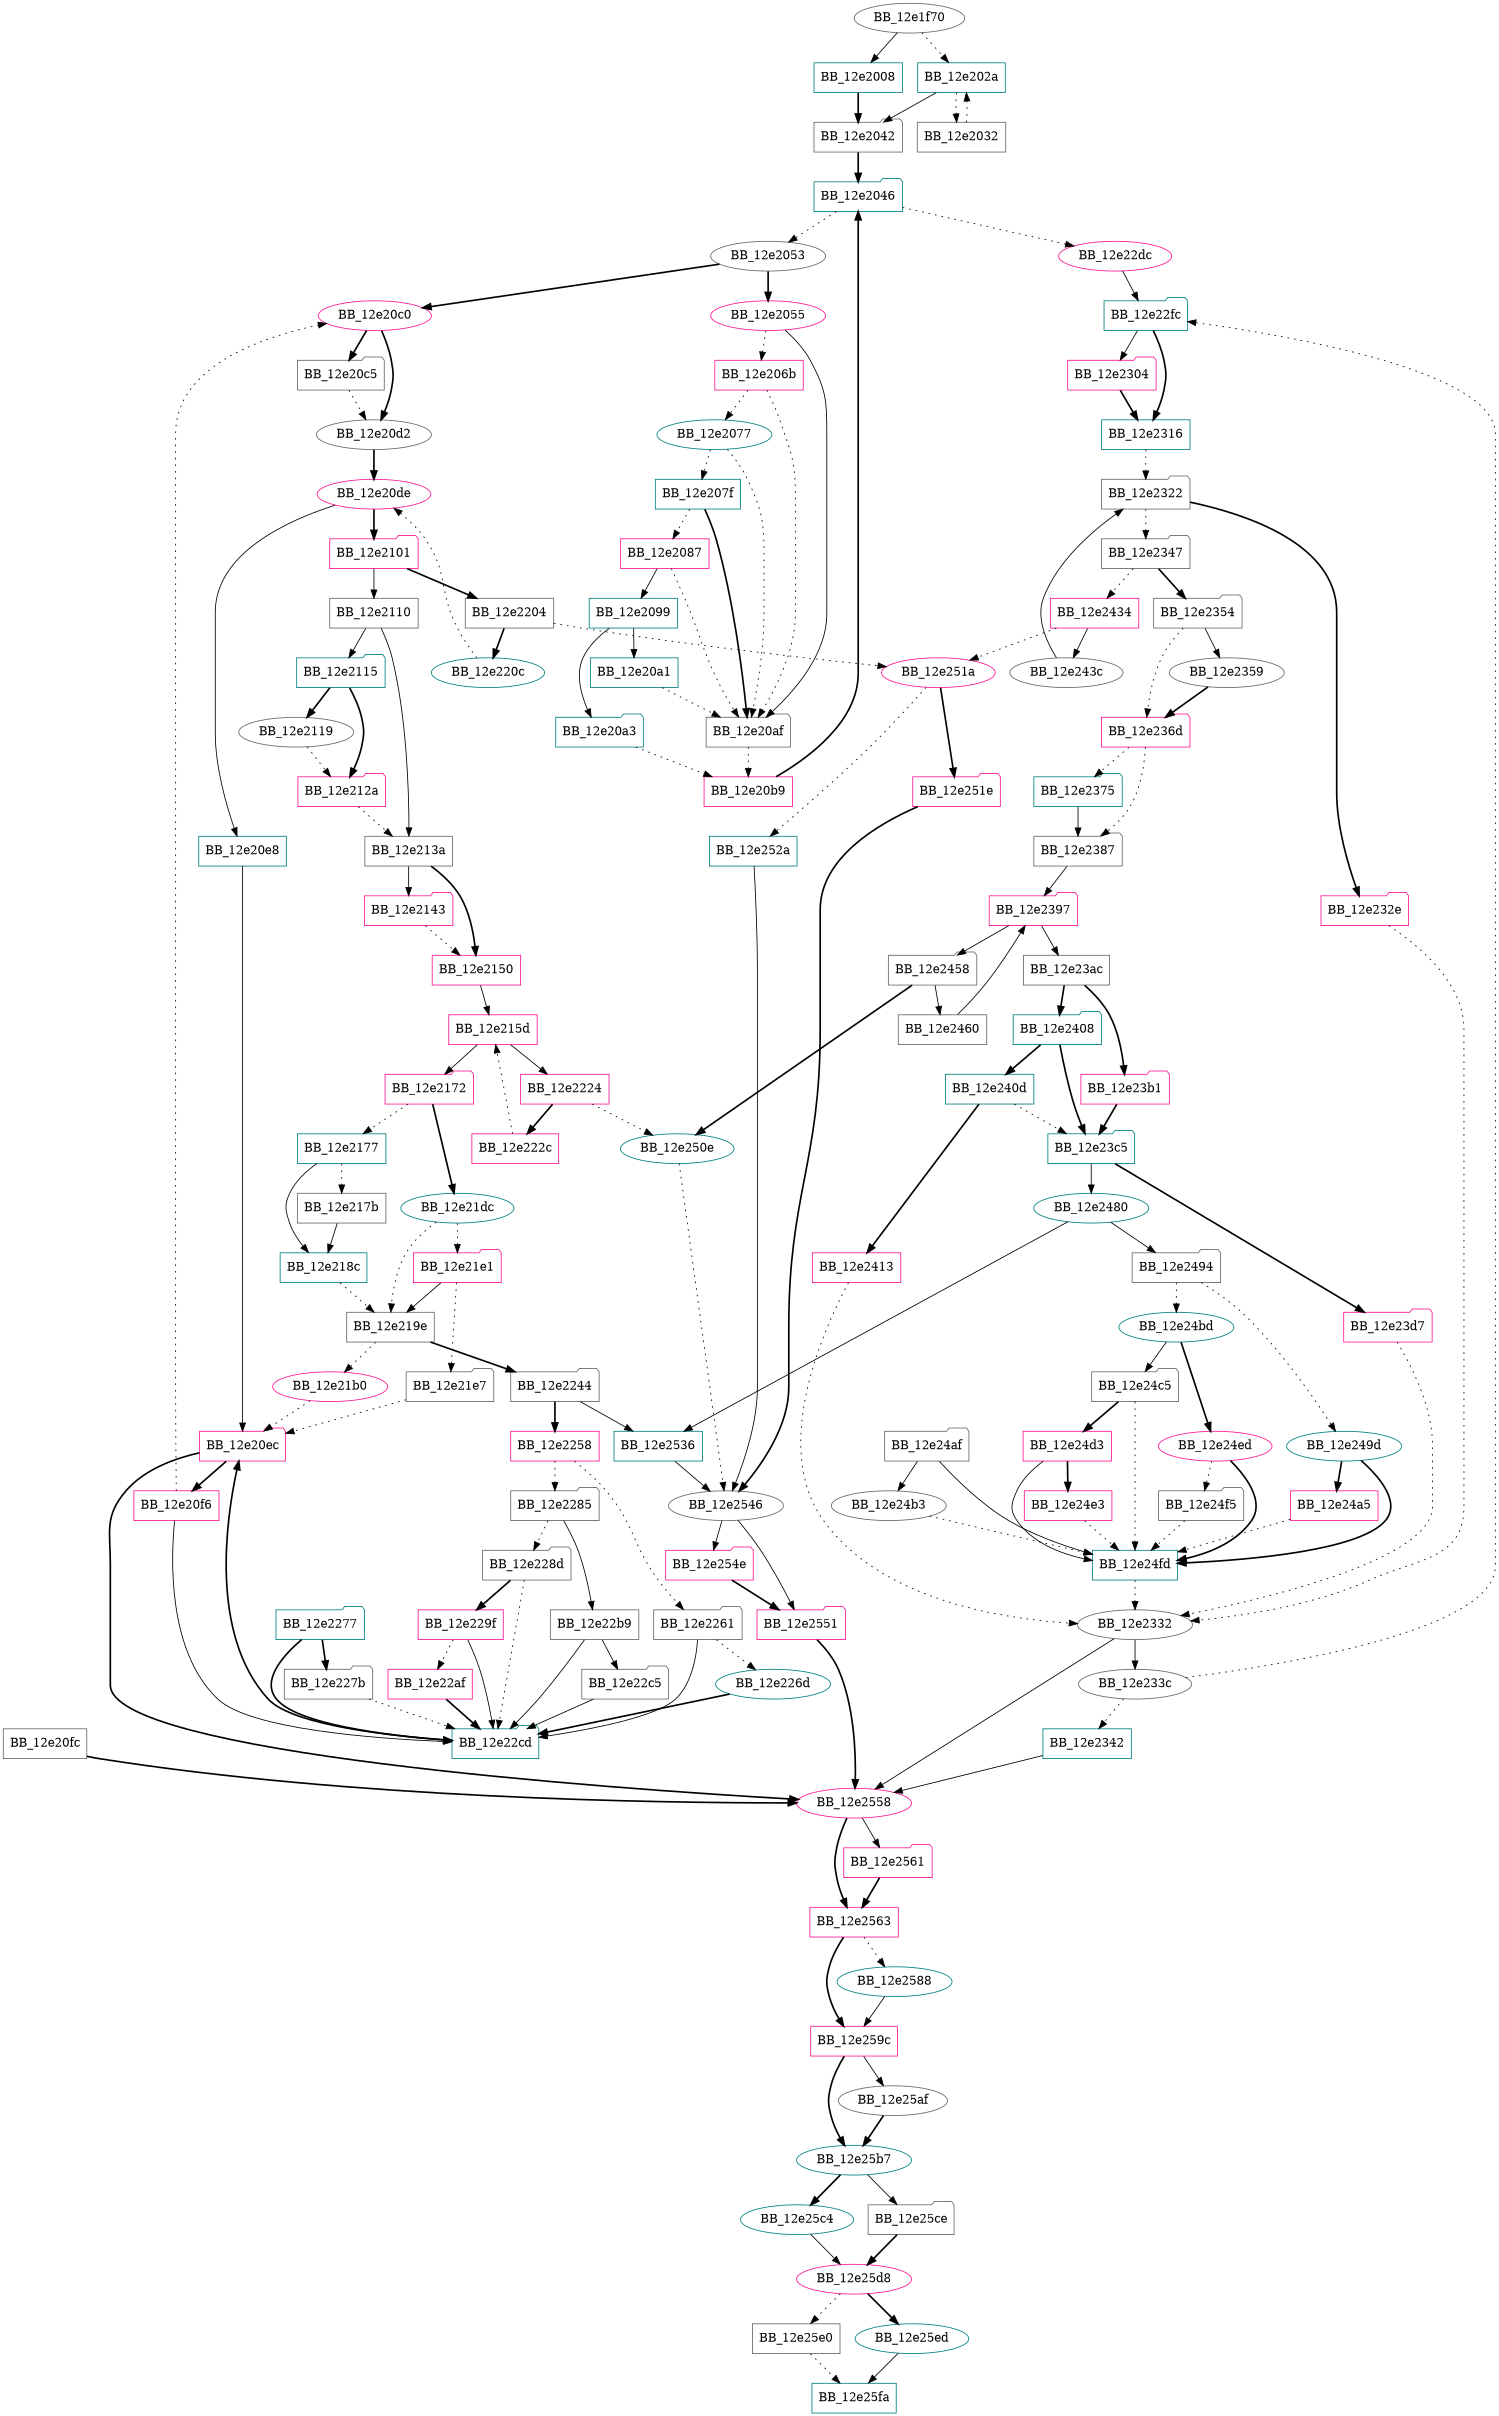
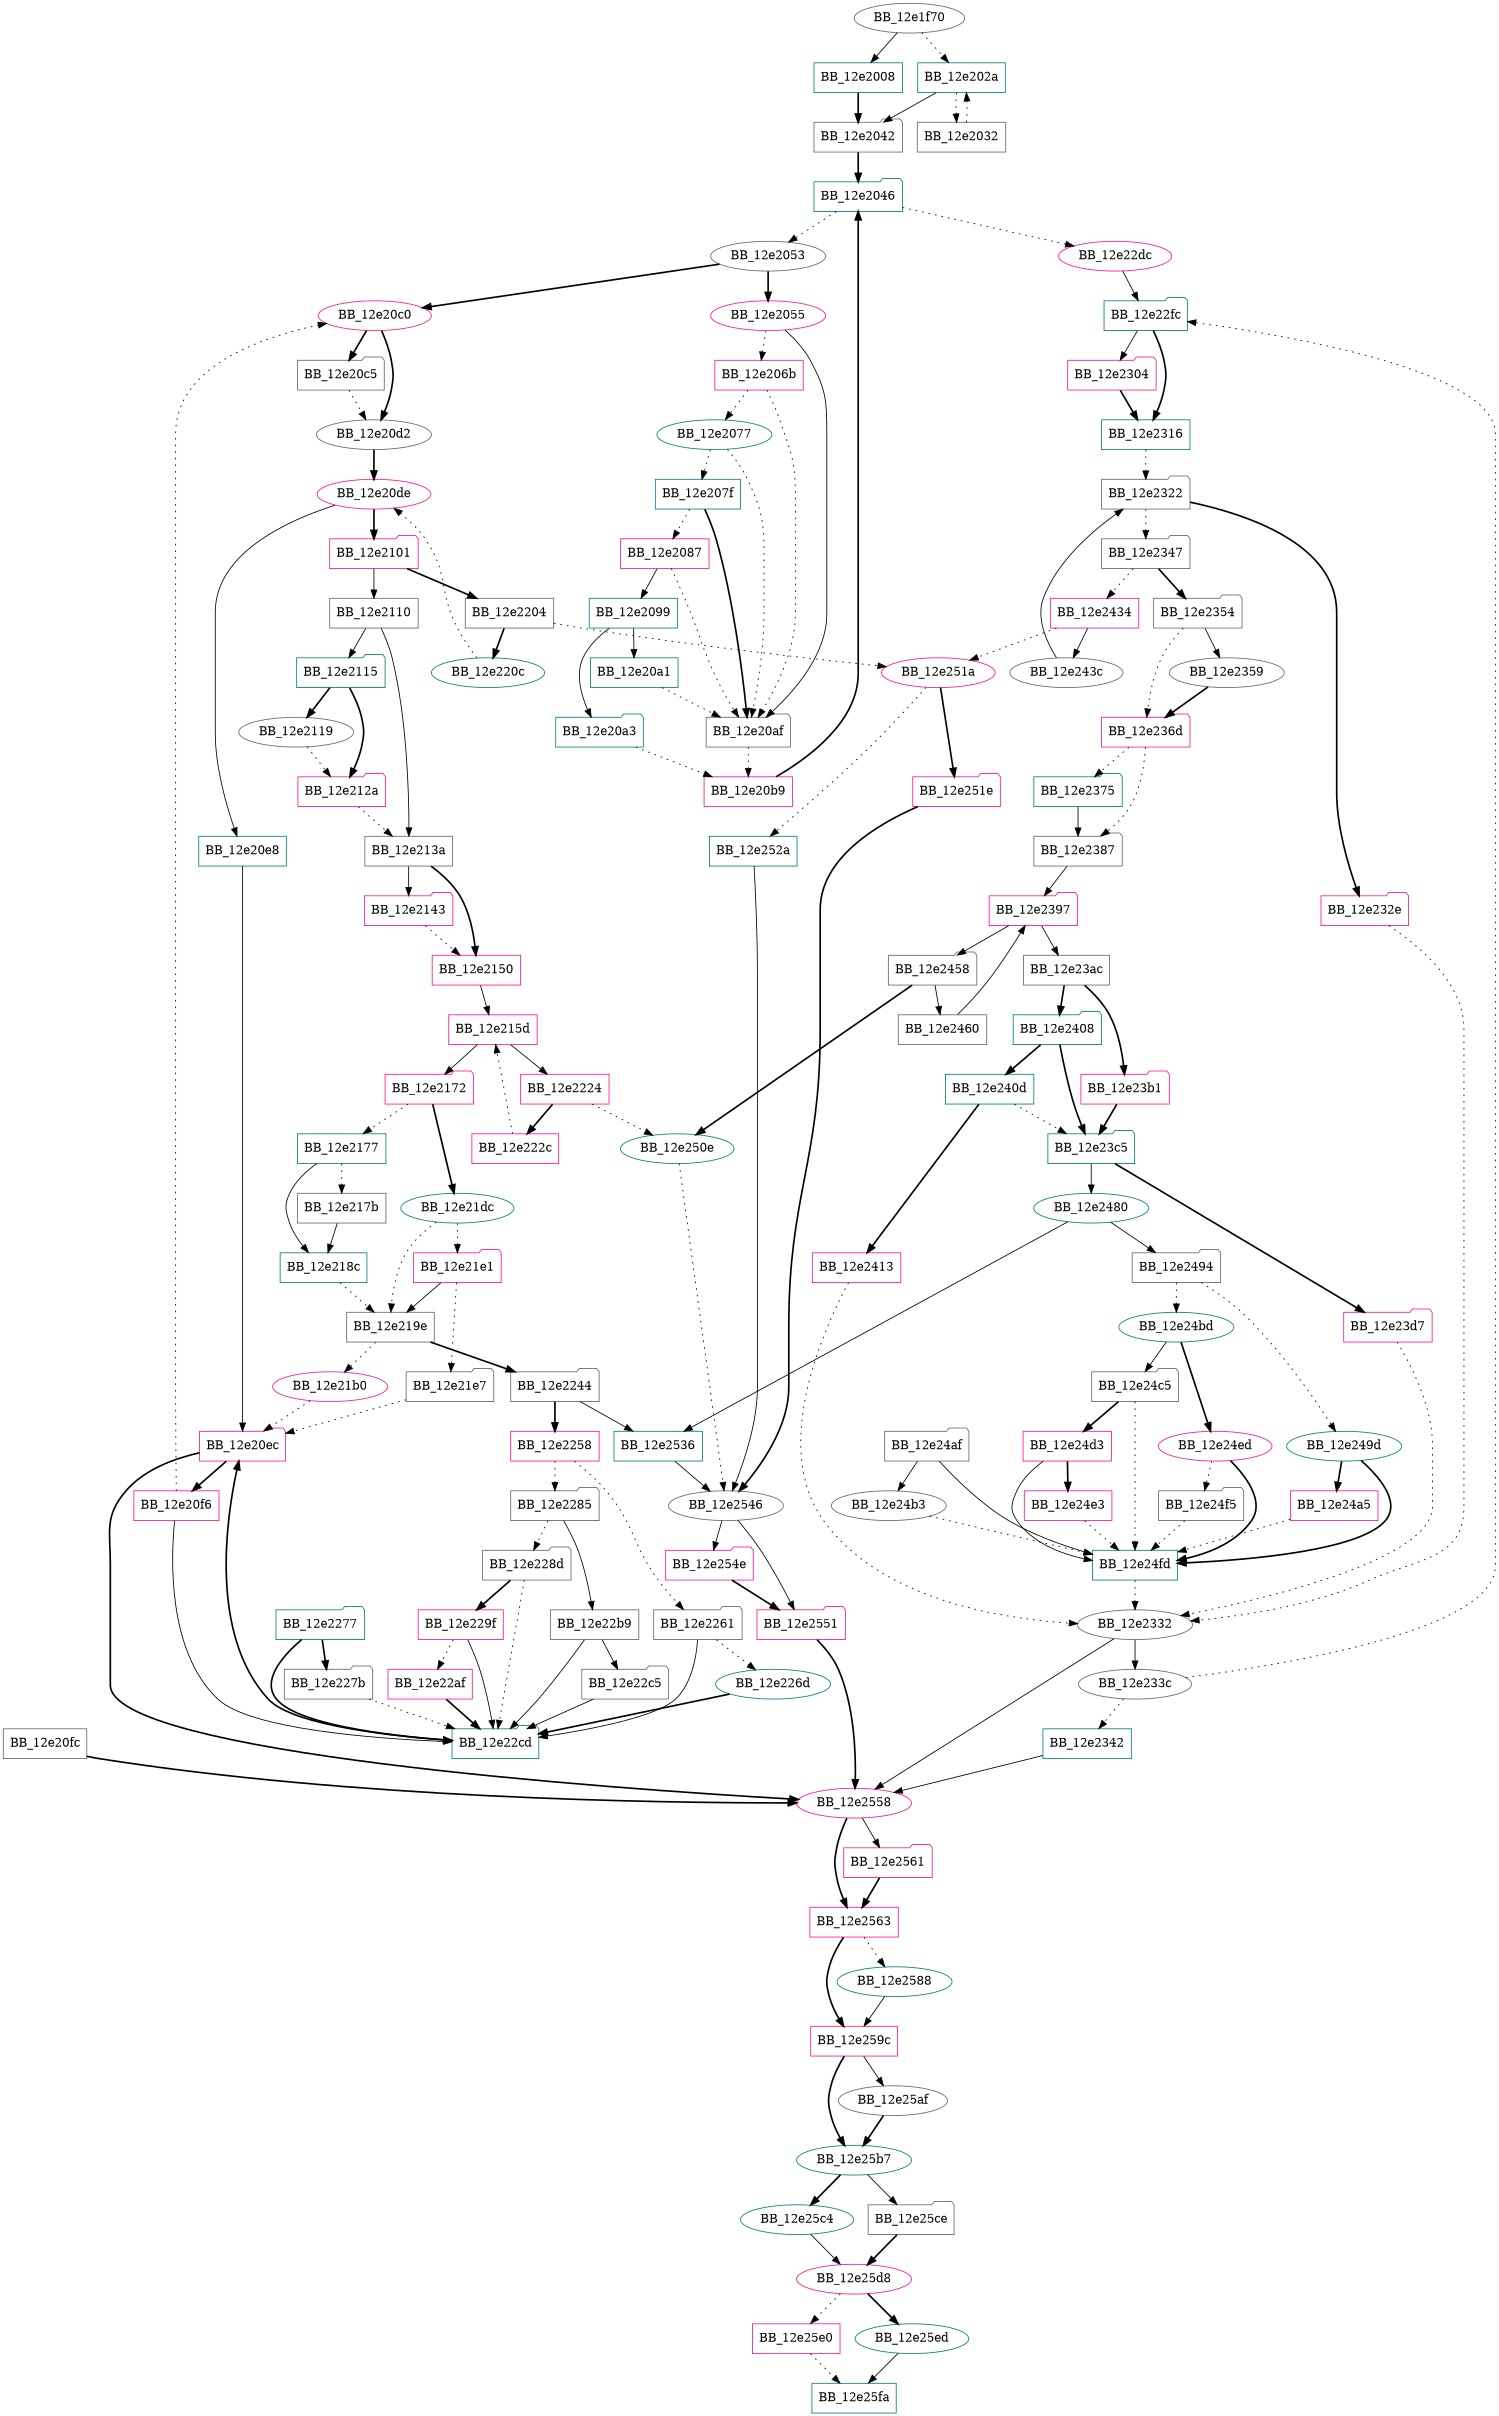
(796, 2339) -> (796, 2339)
